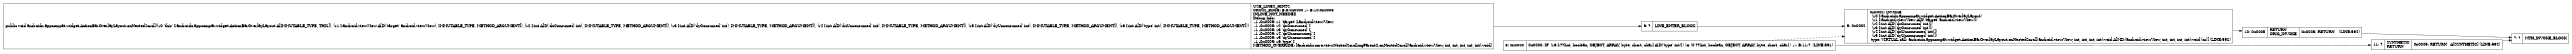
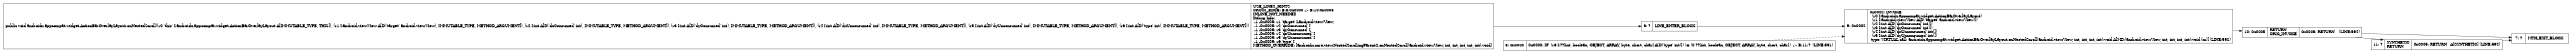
(2546, 38) -> (2546, 38)
(2102, 46) -> (2368, 38)
